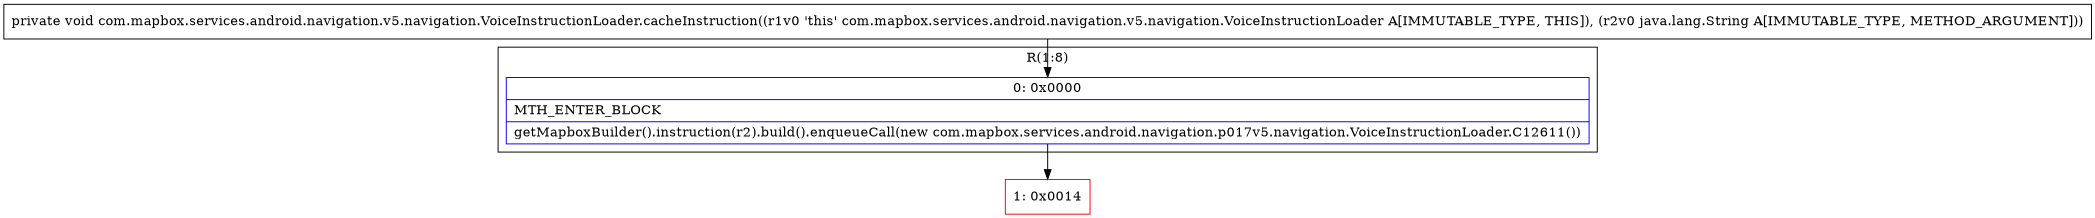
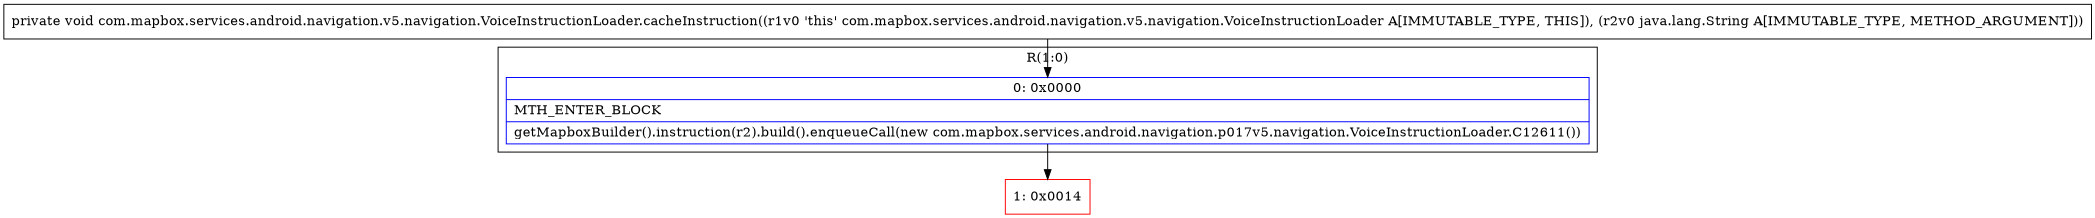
(1048, 58) -> (1048, 58)
